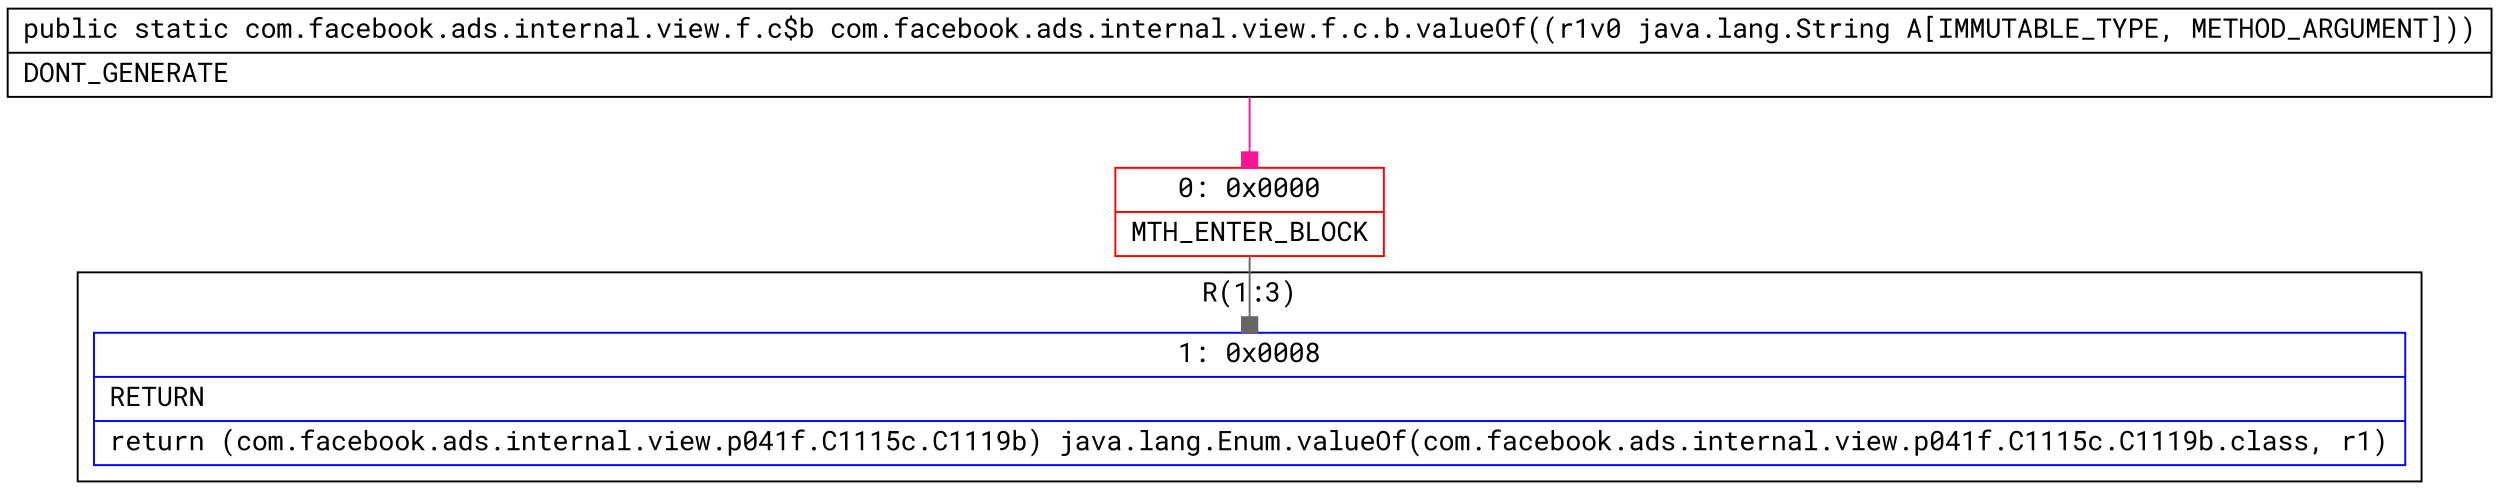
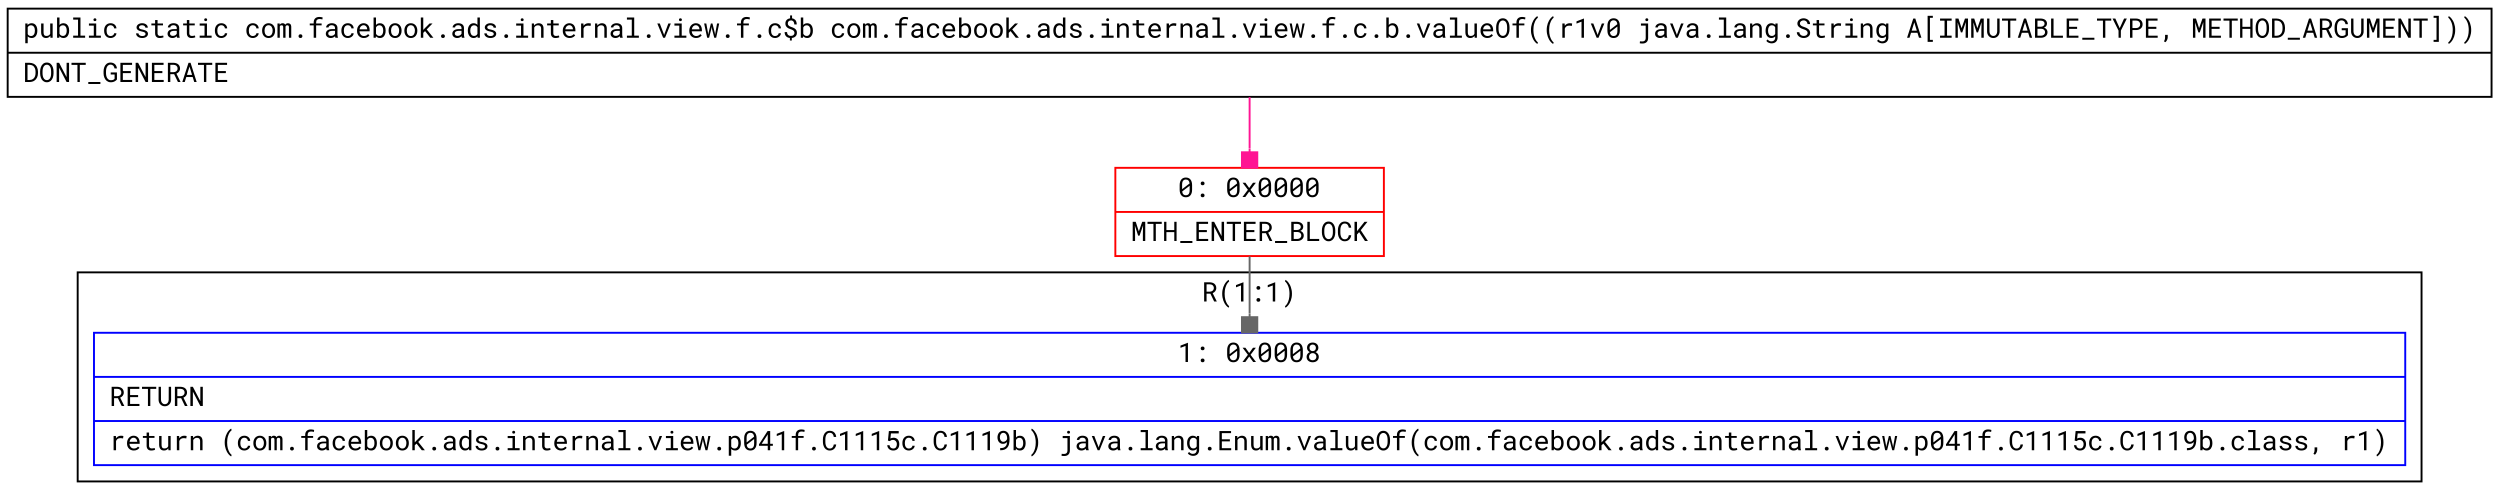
(1250, 294) -> (1250, 294)
